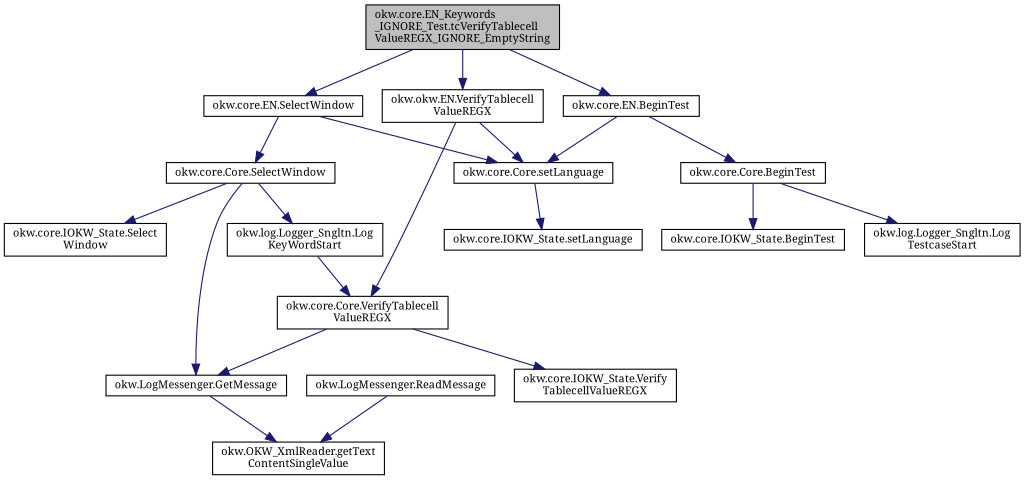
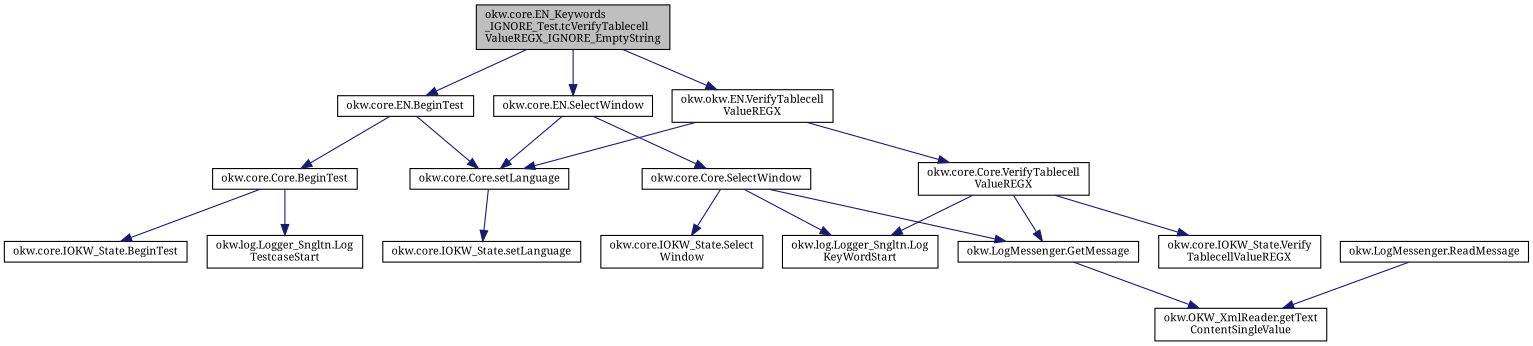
(330, 272) -> (937, 213)
